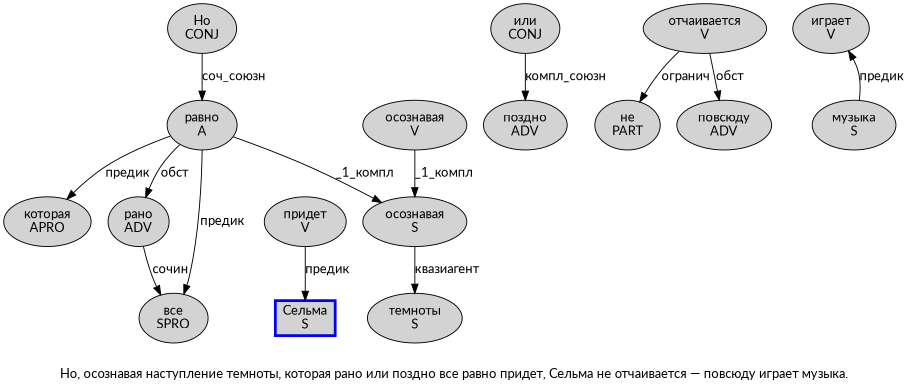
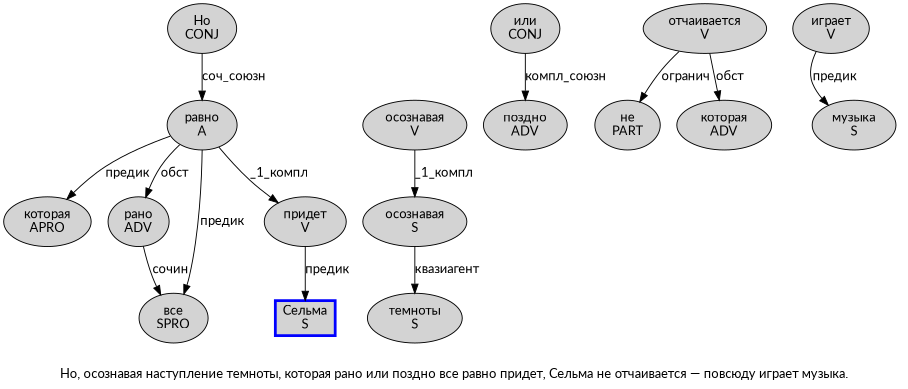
(860, 79) -> (811, 76)
(724, 125) -> (724, 125)
(305, 165) -> (243, 174)
